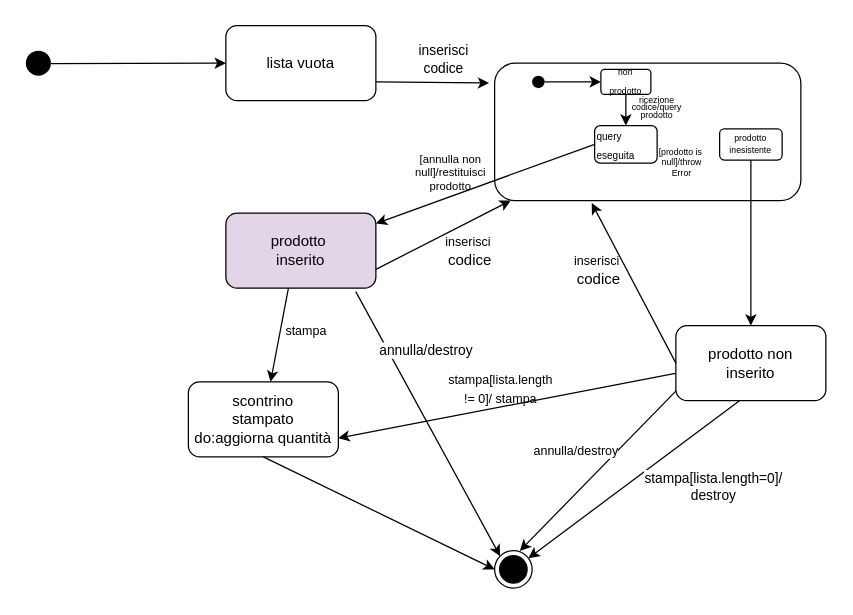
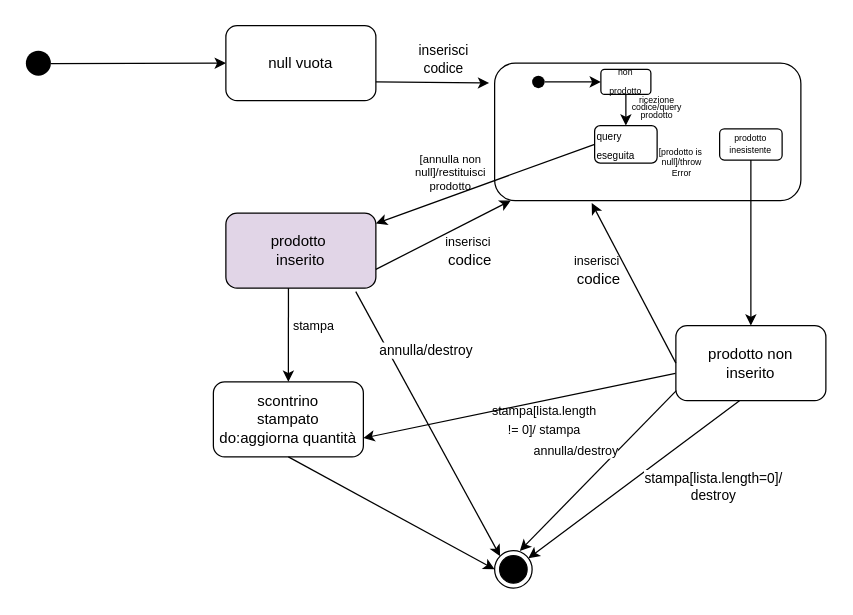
(301, 63) -> (301, 63)
(501, 388) -> (544, 419)
(263, 419) -> (288, 419)
